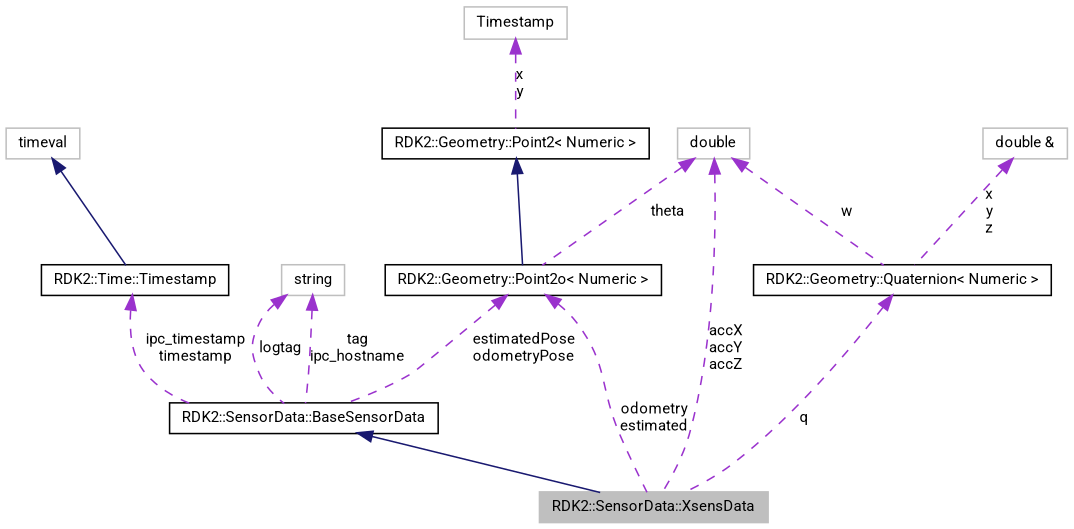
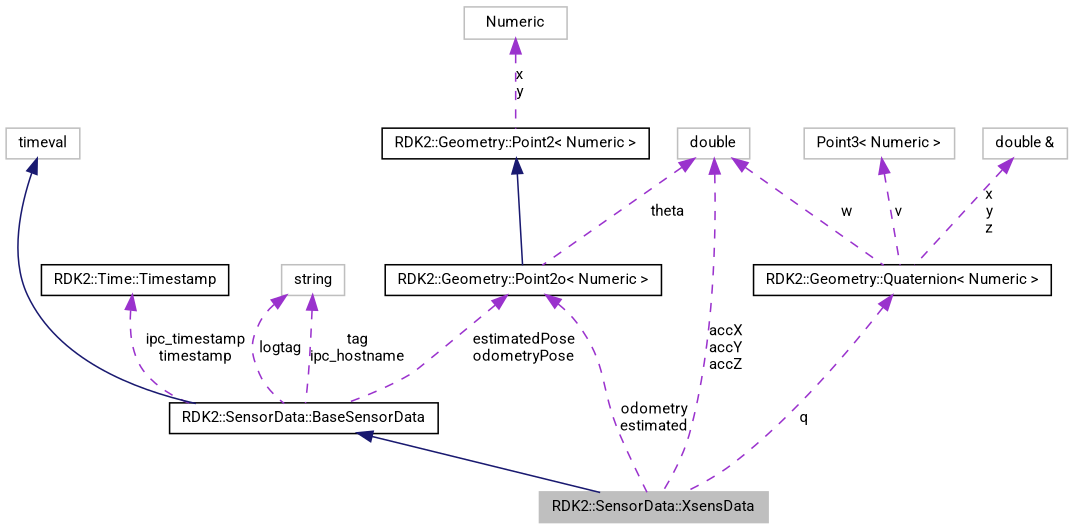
(516, 23) -> (516, 23)
none -> (879, 143)
(93, 218) -> (51, 329)
